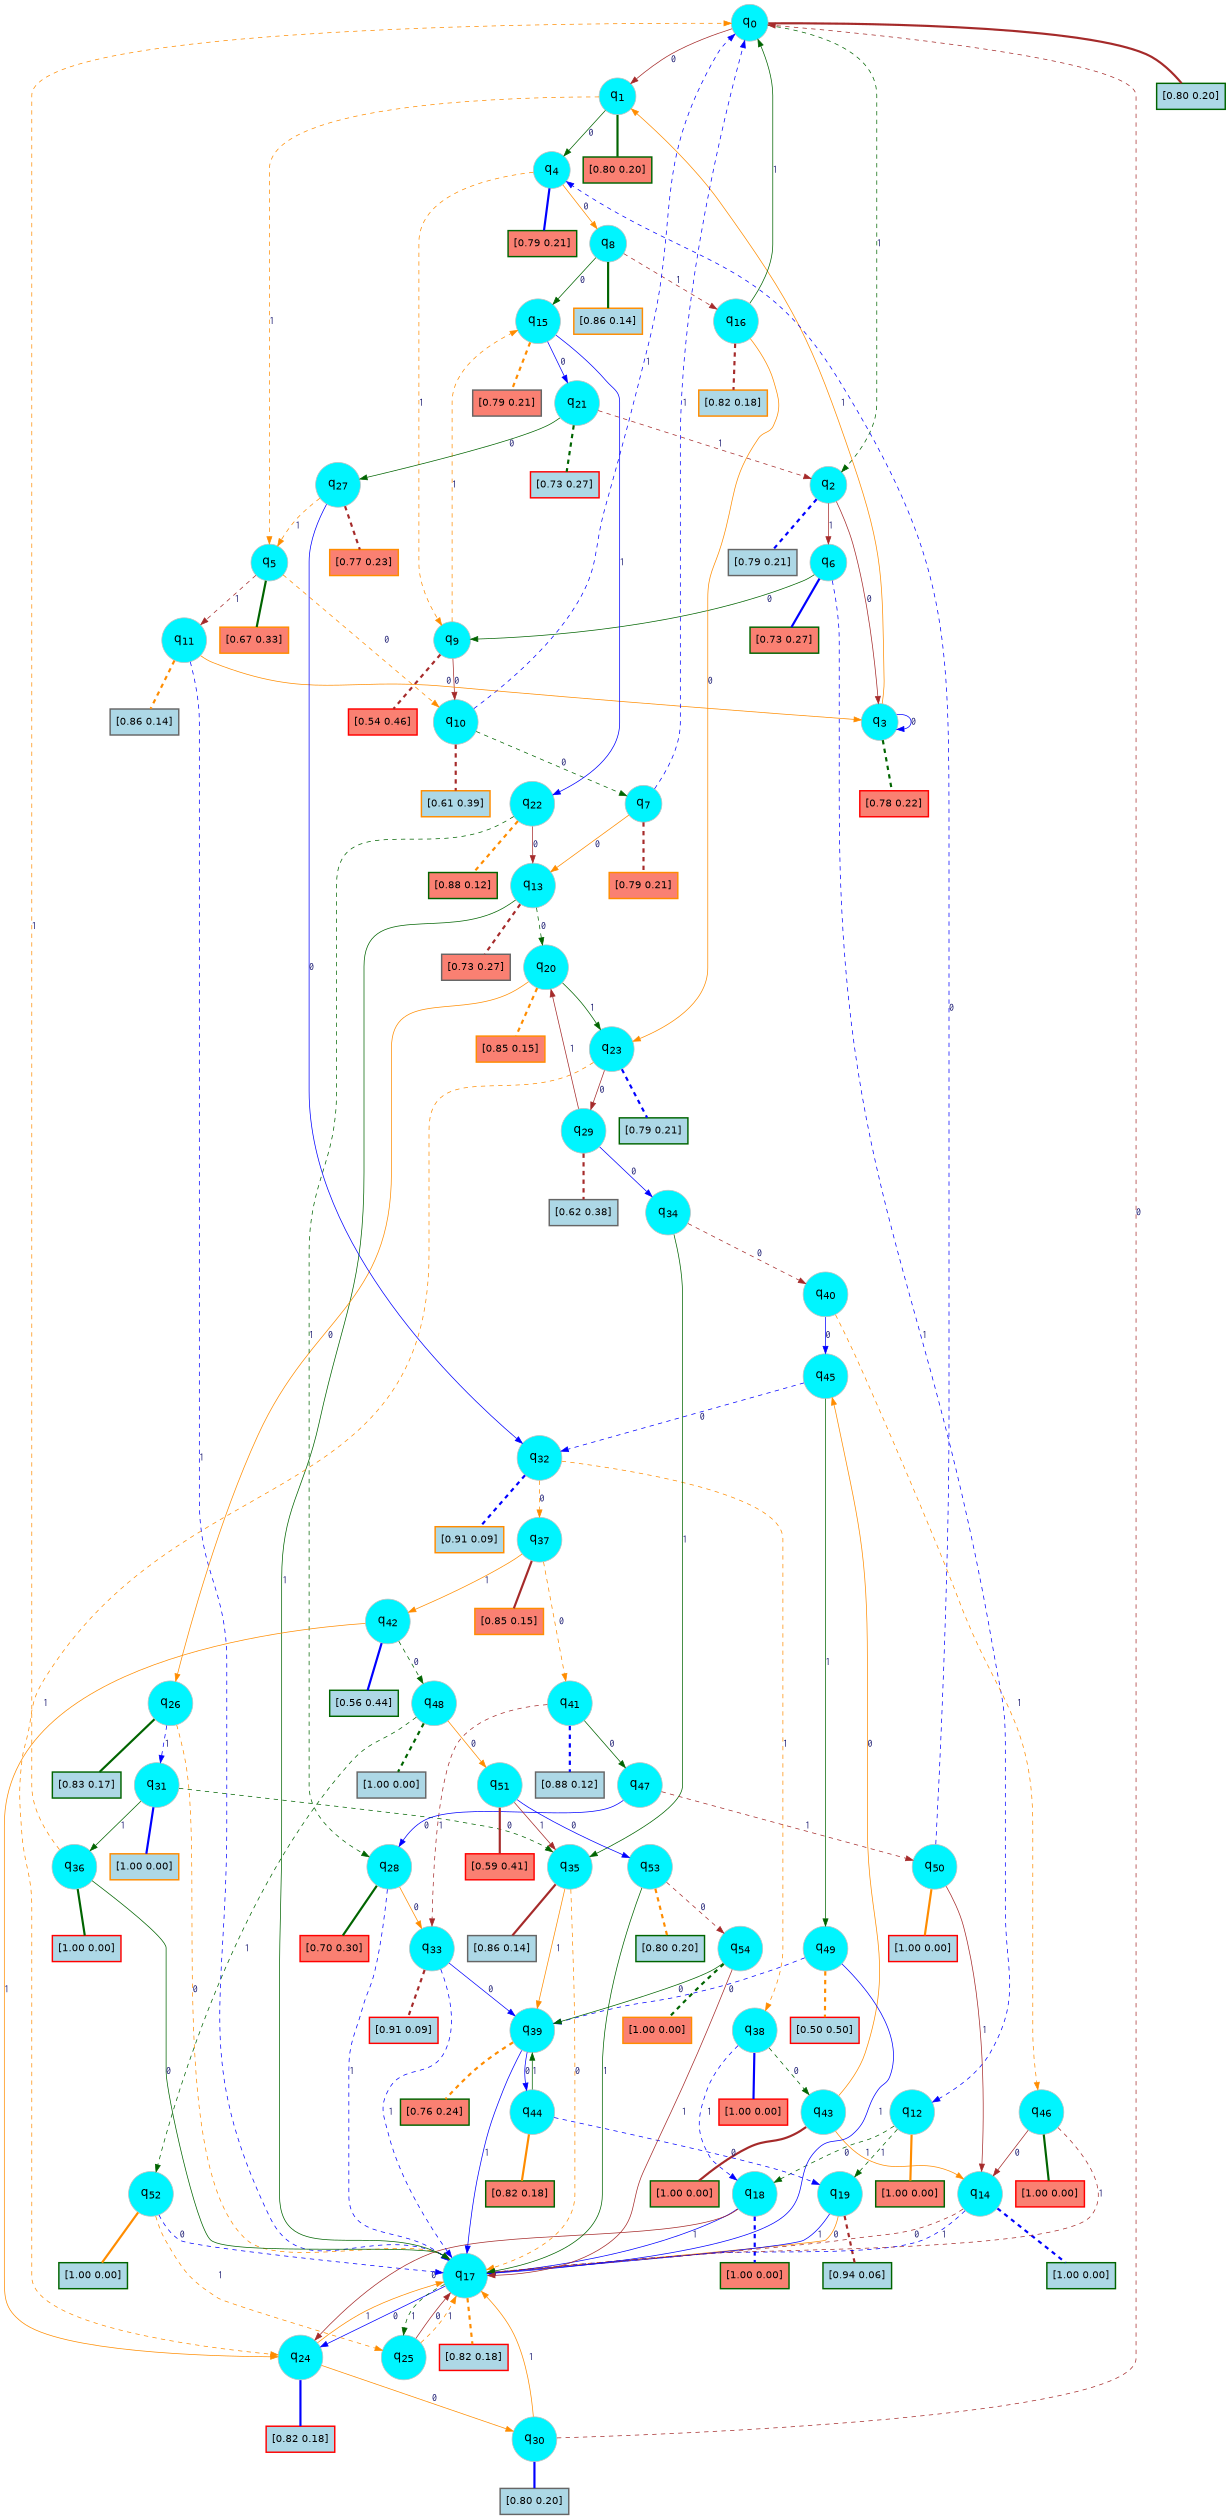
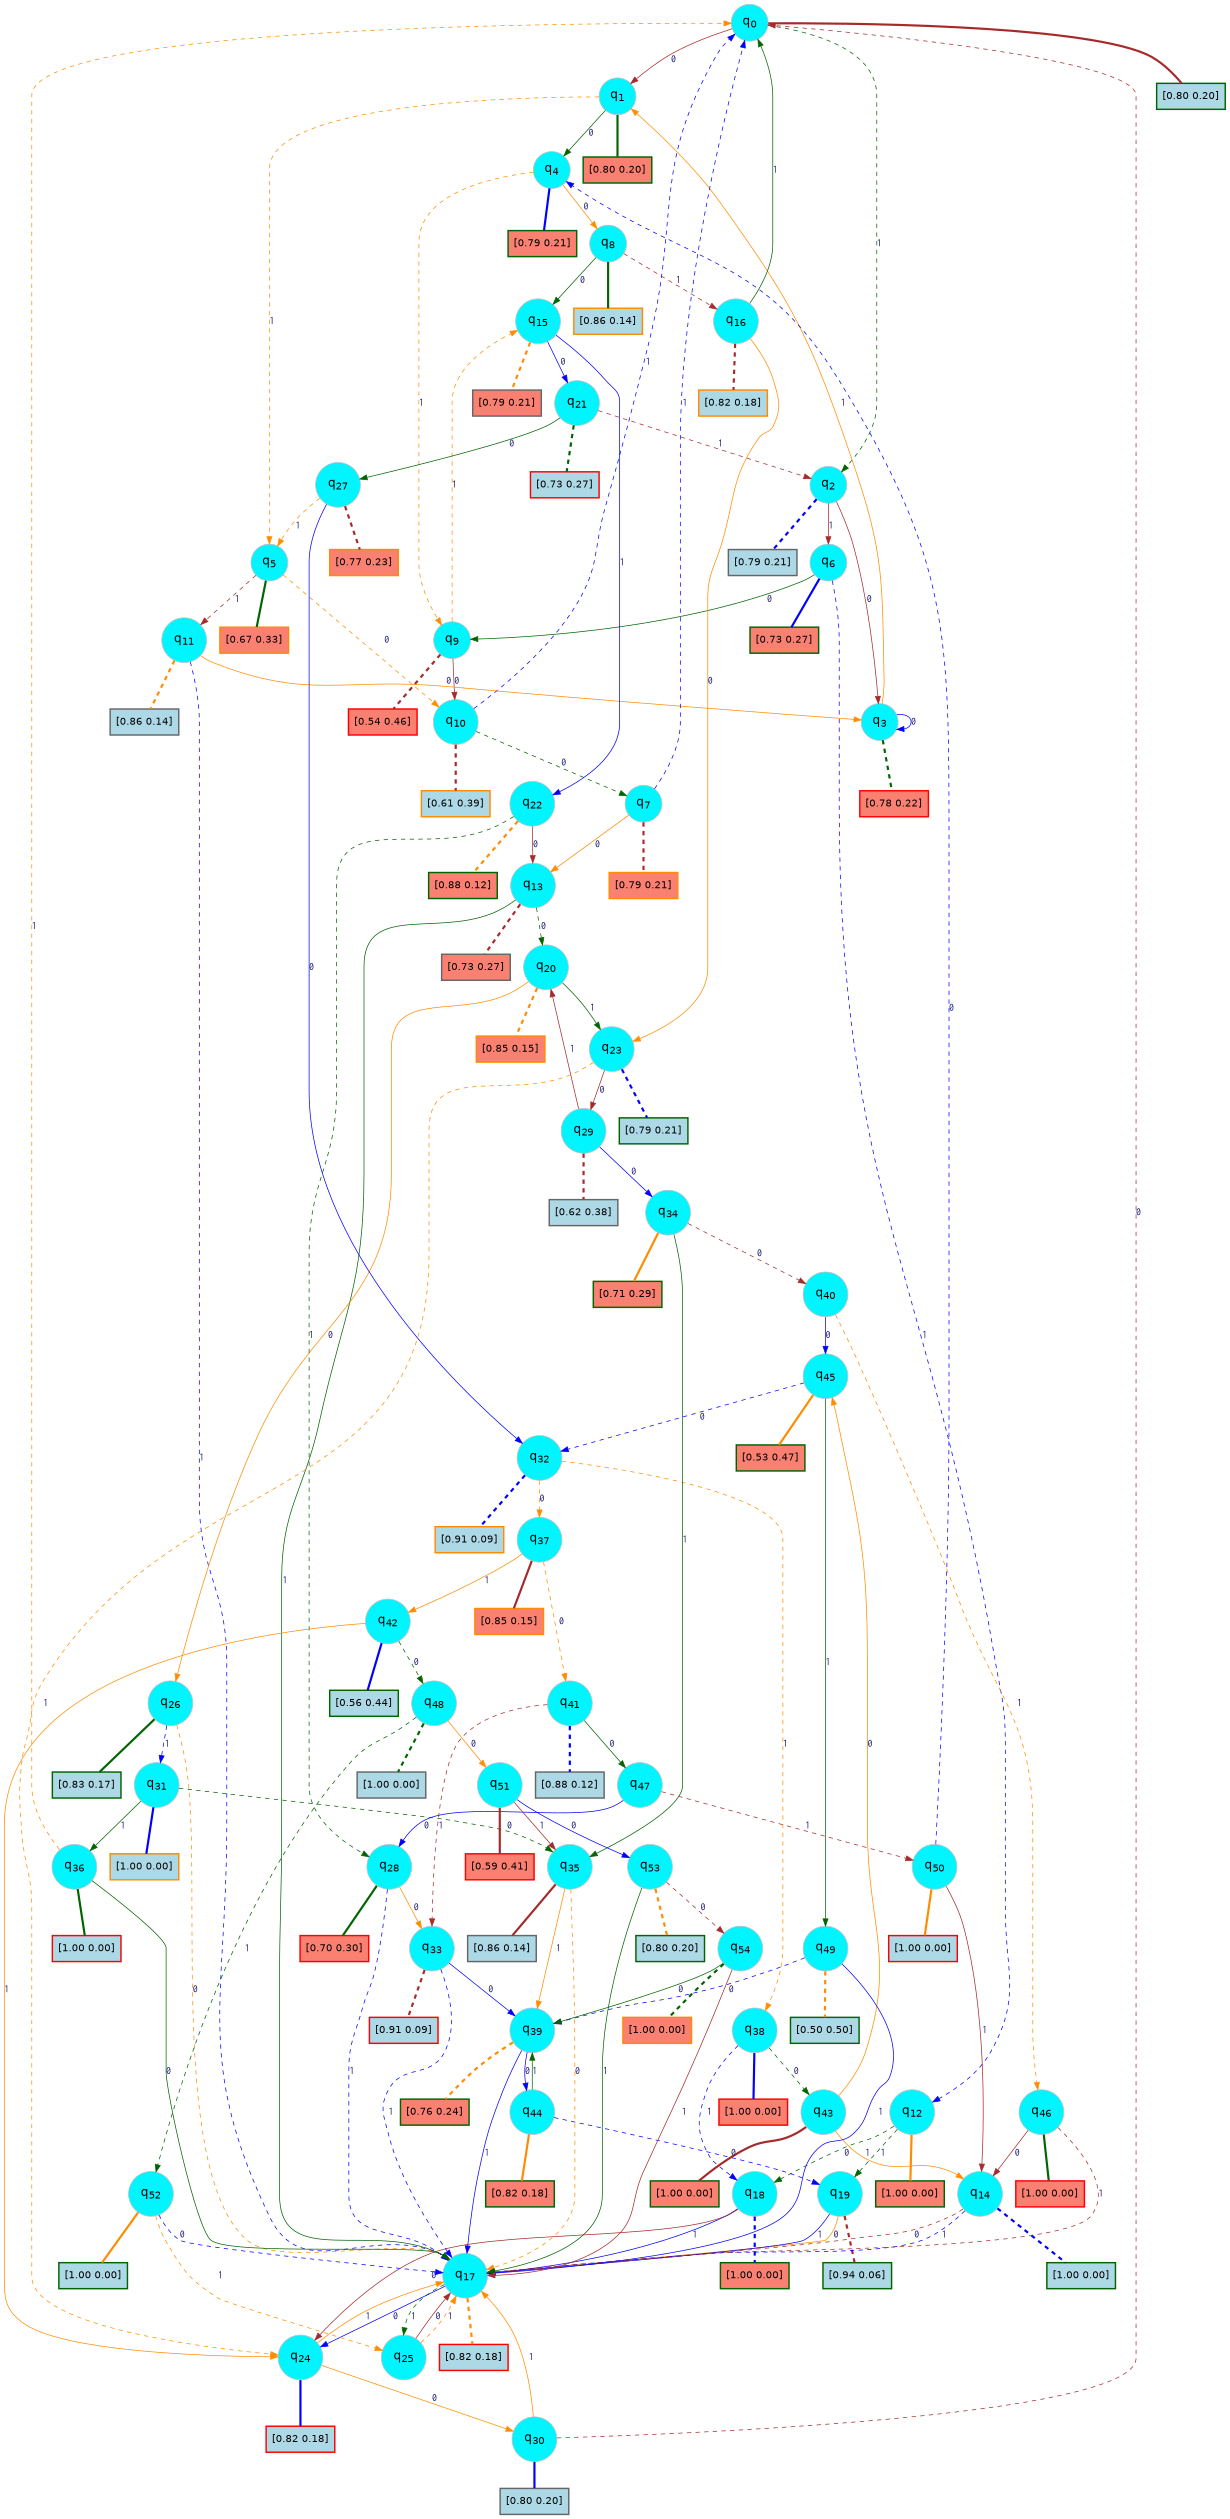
none -> (628, 1294)
none -> (771, 1458)
(825, 2030) -> (825, 2030)
